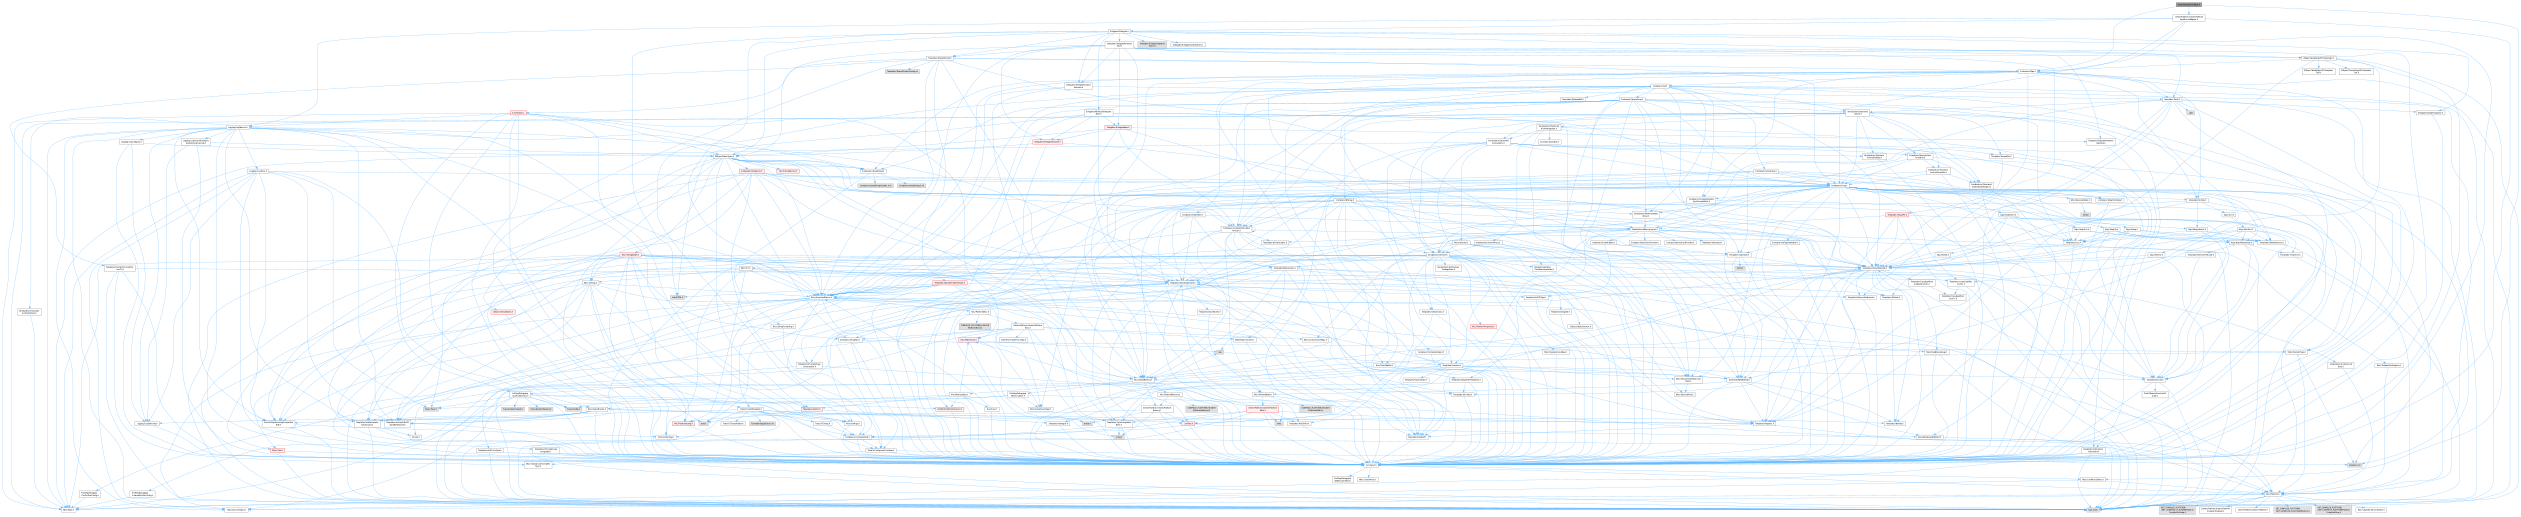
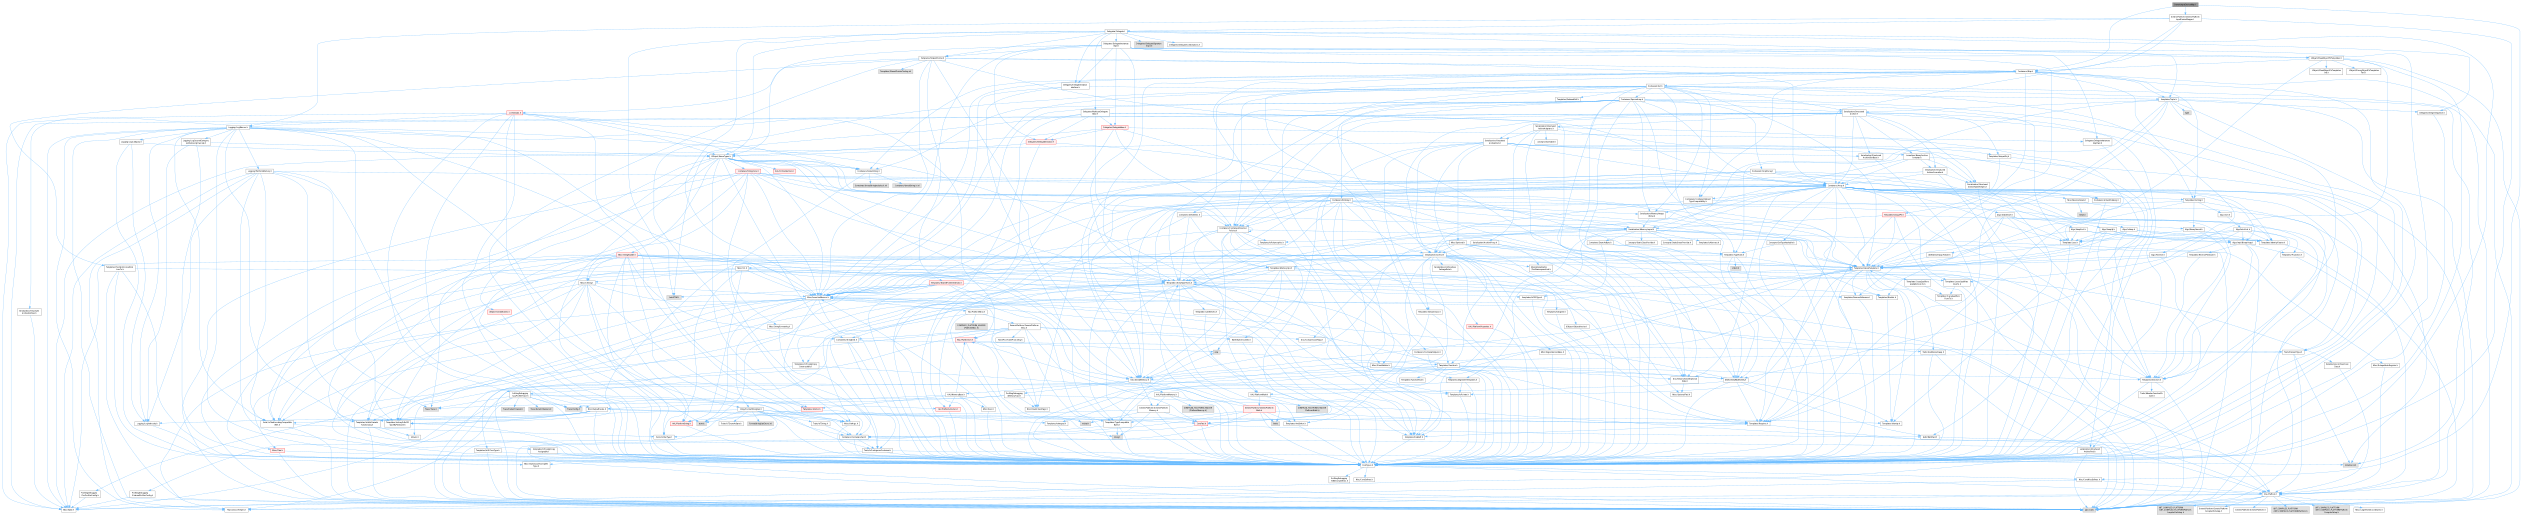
(258, 171) -> (260, 171)
(1943, 255) -> (1939, 255)
(2155, 380) -> (2152, 380)
(950, 409) -> (948, 409)
(1930, 437) -> (1930, 437)
